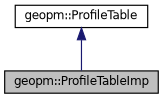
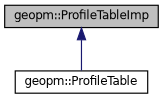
(81, 55) -> (81, 55)
